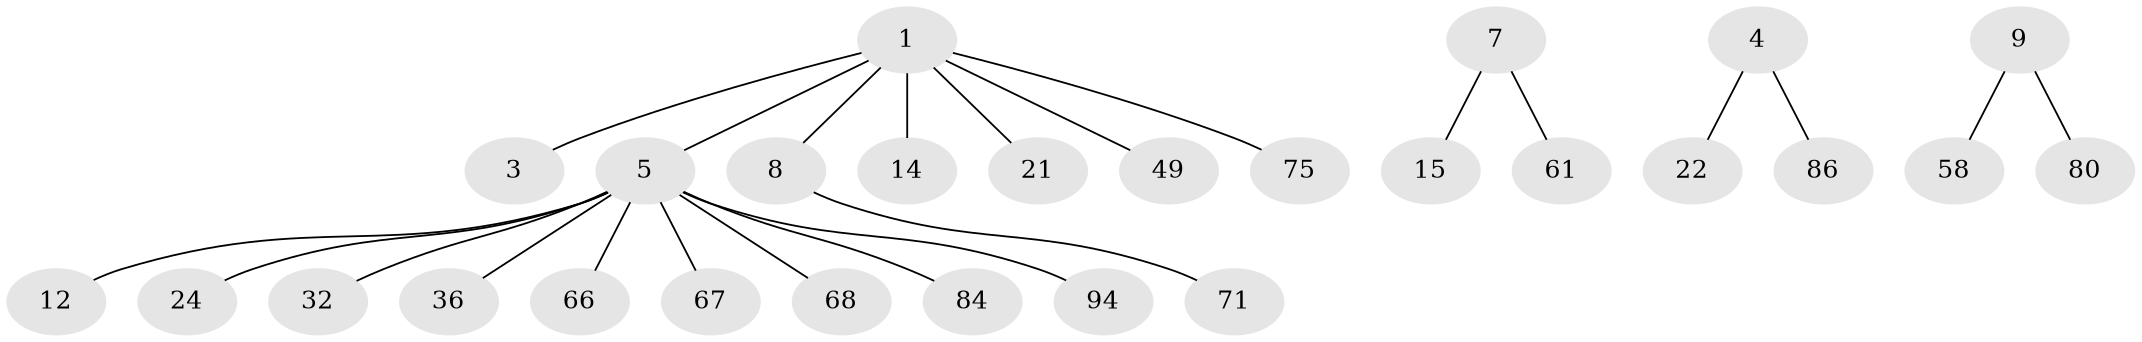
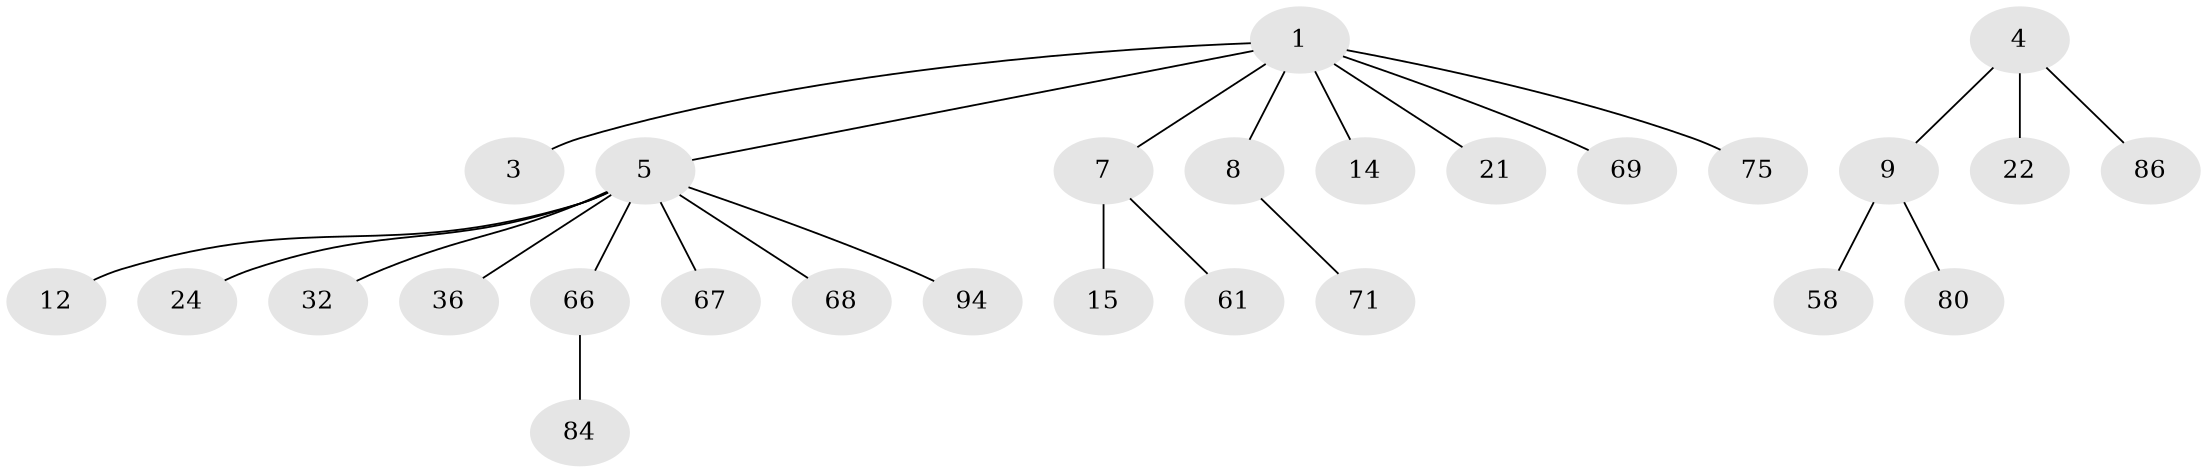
none -> (1955, 105)
none -> (1202, 106)
(1169, 171) -> (1627, 171)
(835, 244) -> (580, 367)
